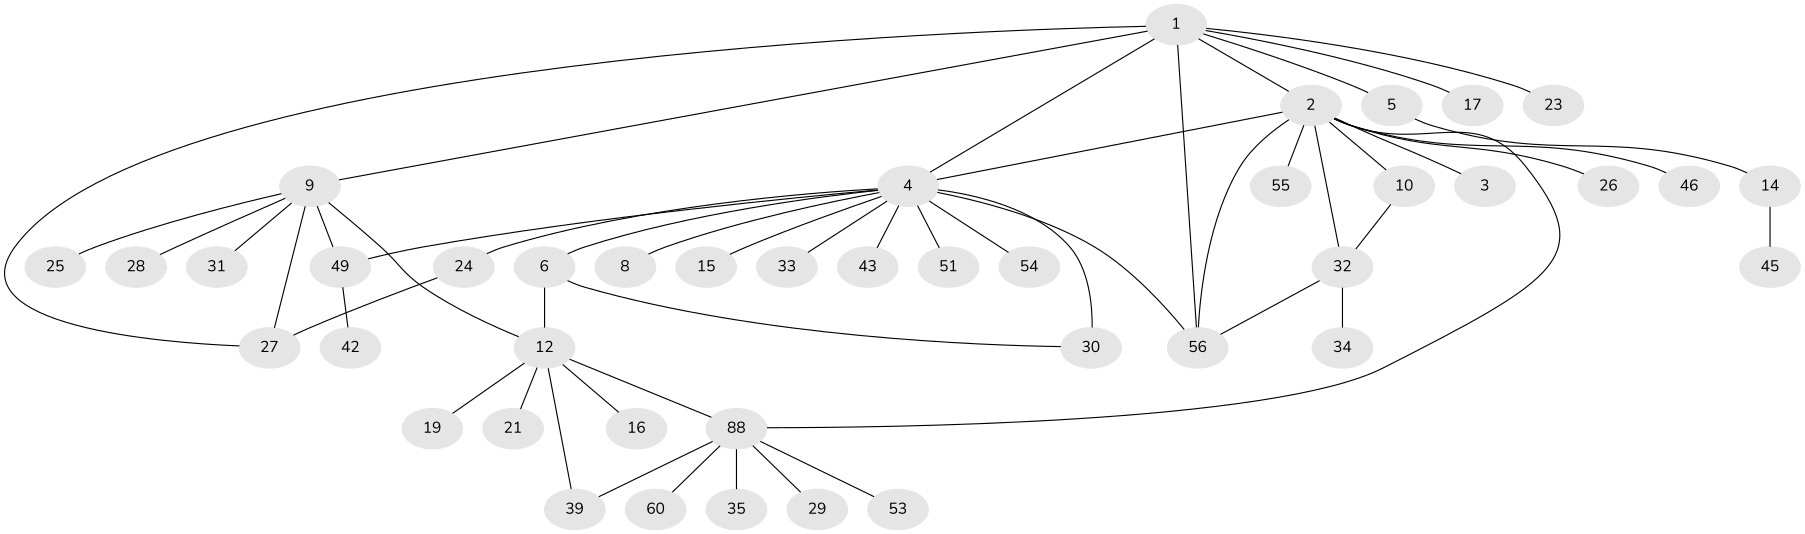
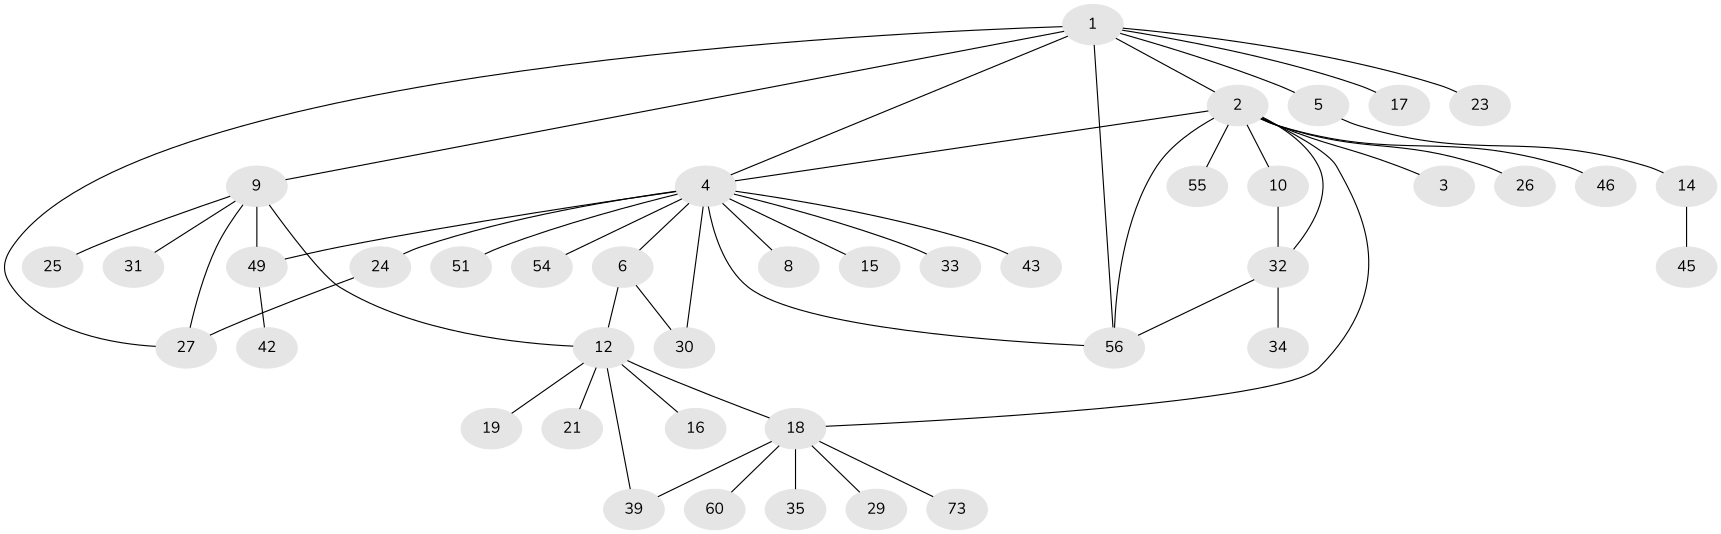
(136, 267) -> none
(736, 429) -> (796, 429)
(898, 509) -> (957, 509)
